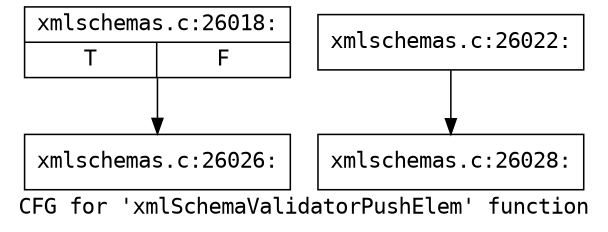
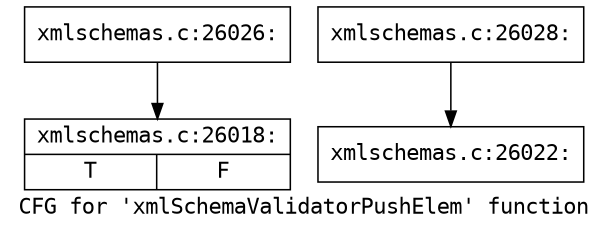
(451, 94) -> (451, 87)
(157, 98) -> (157, 83)
